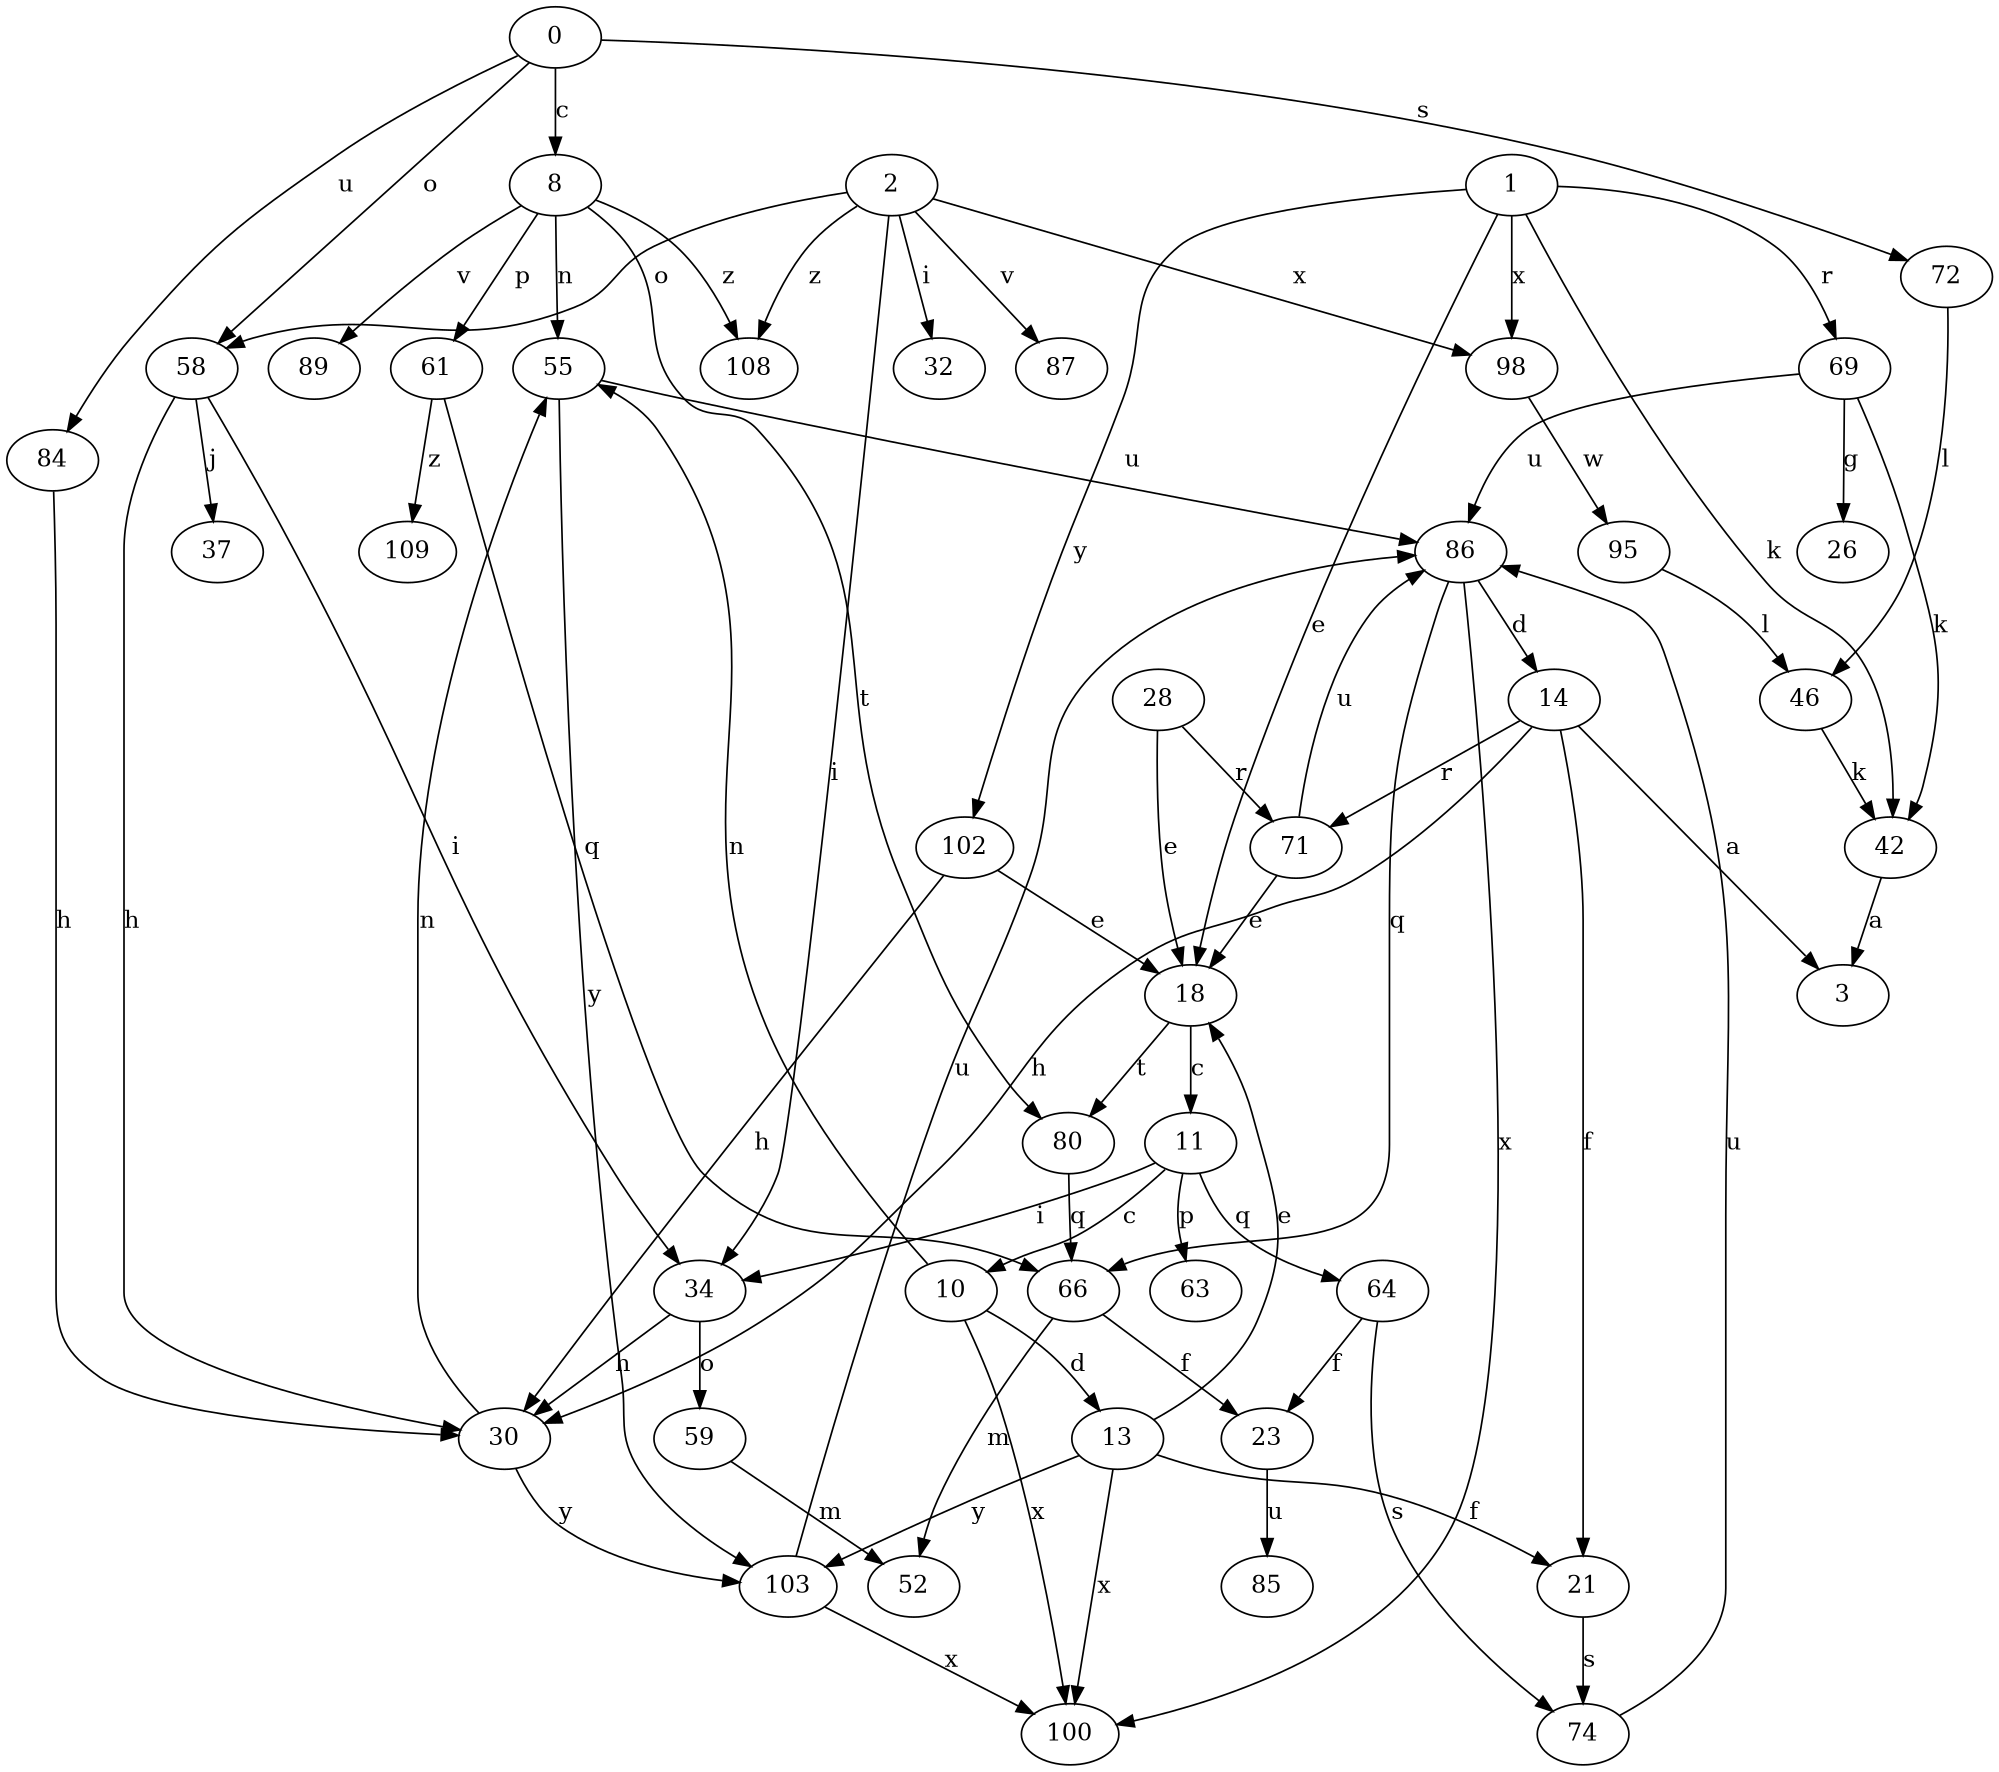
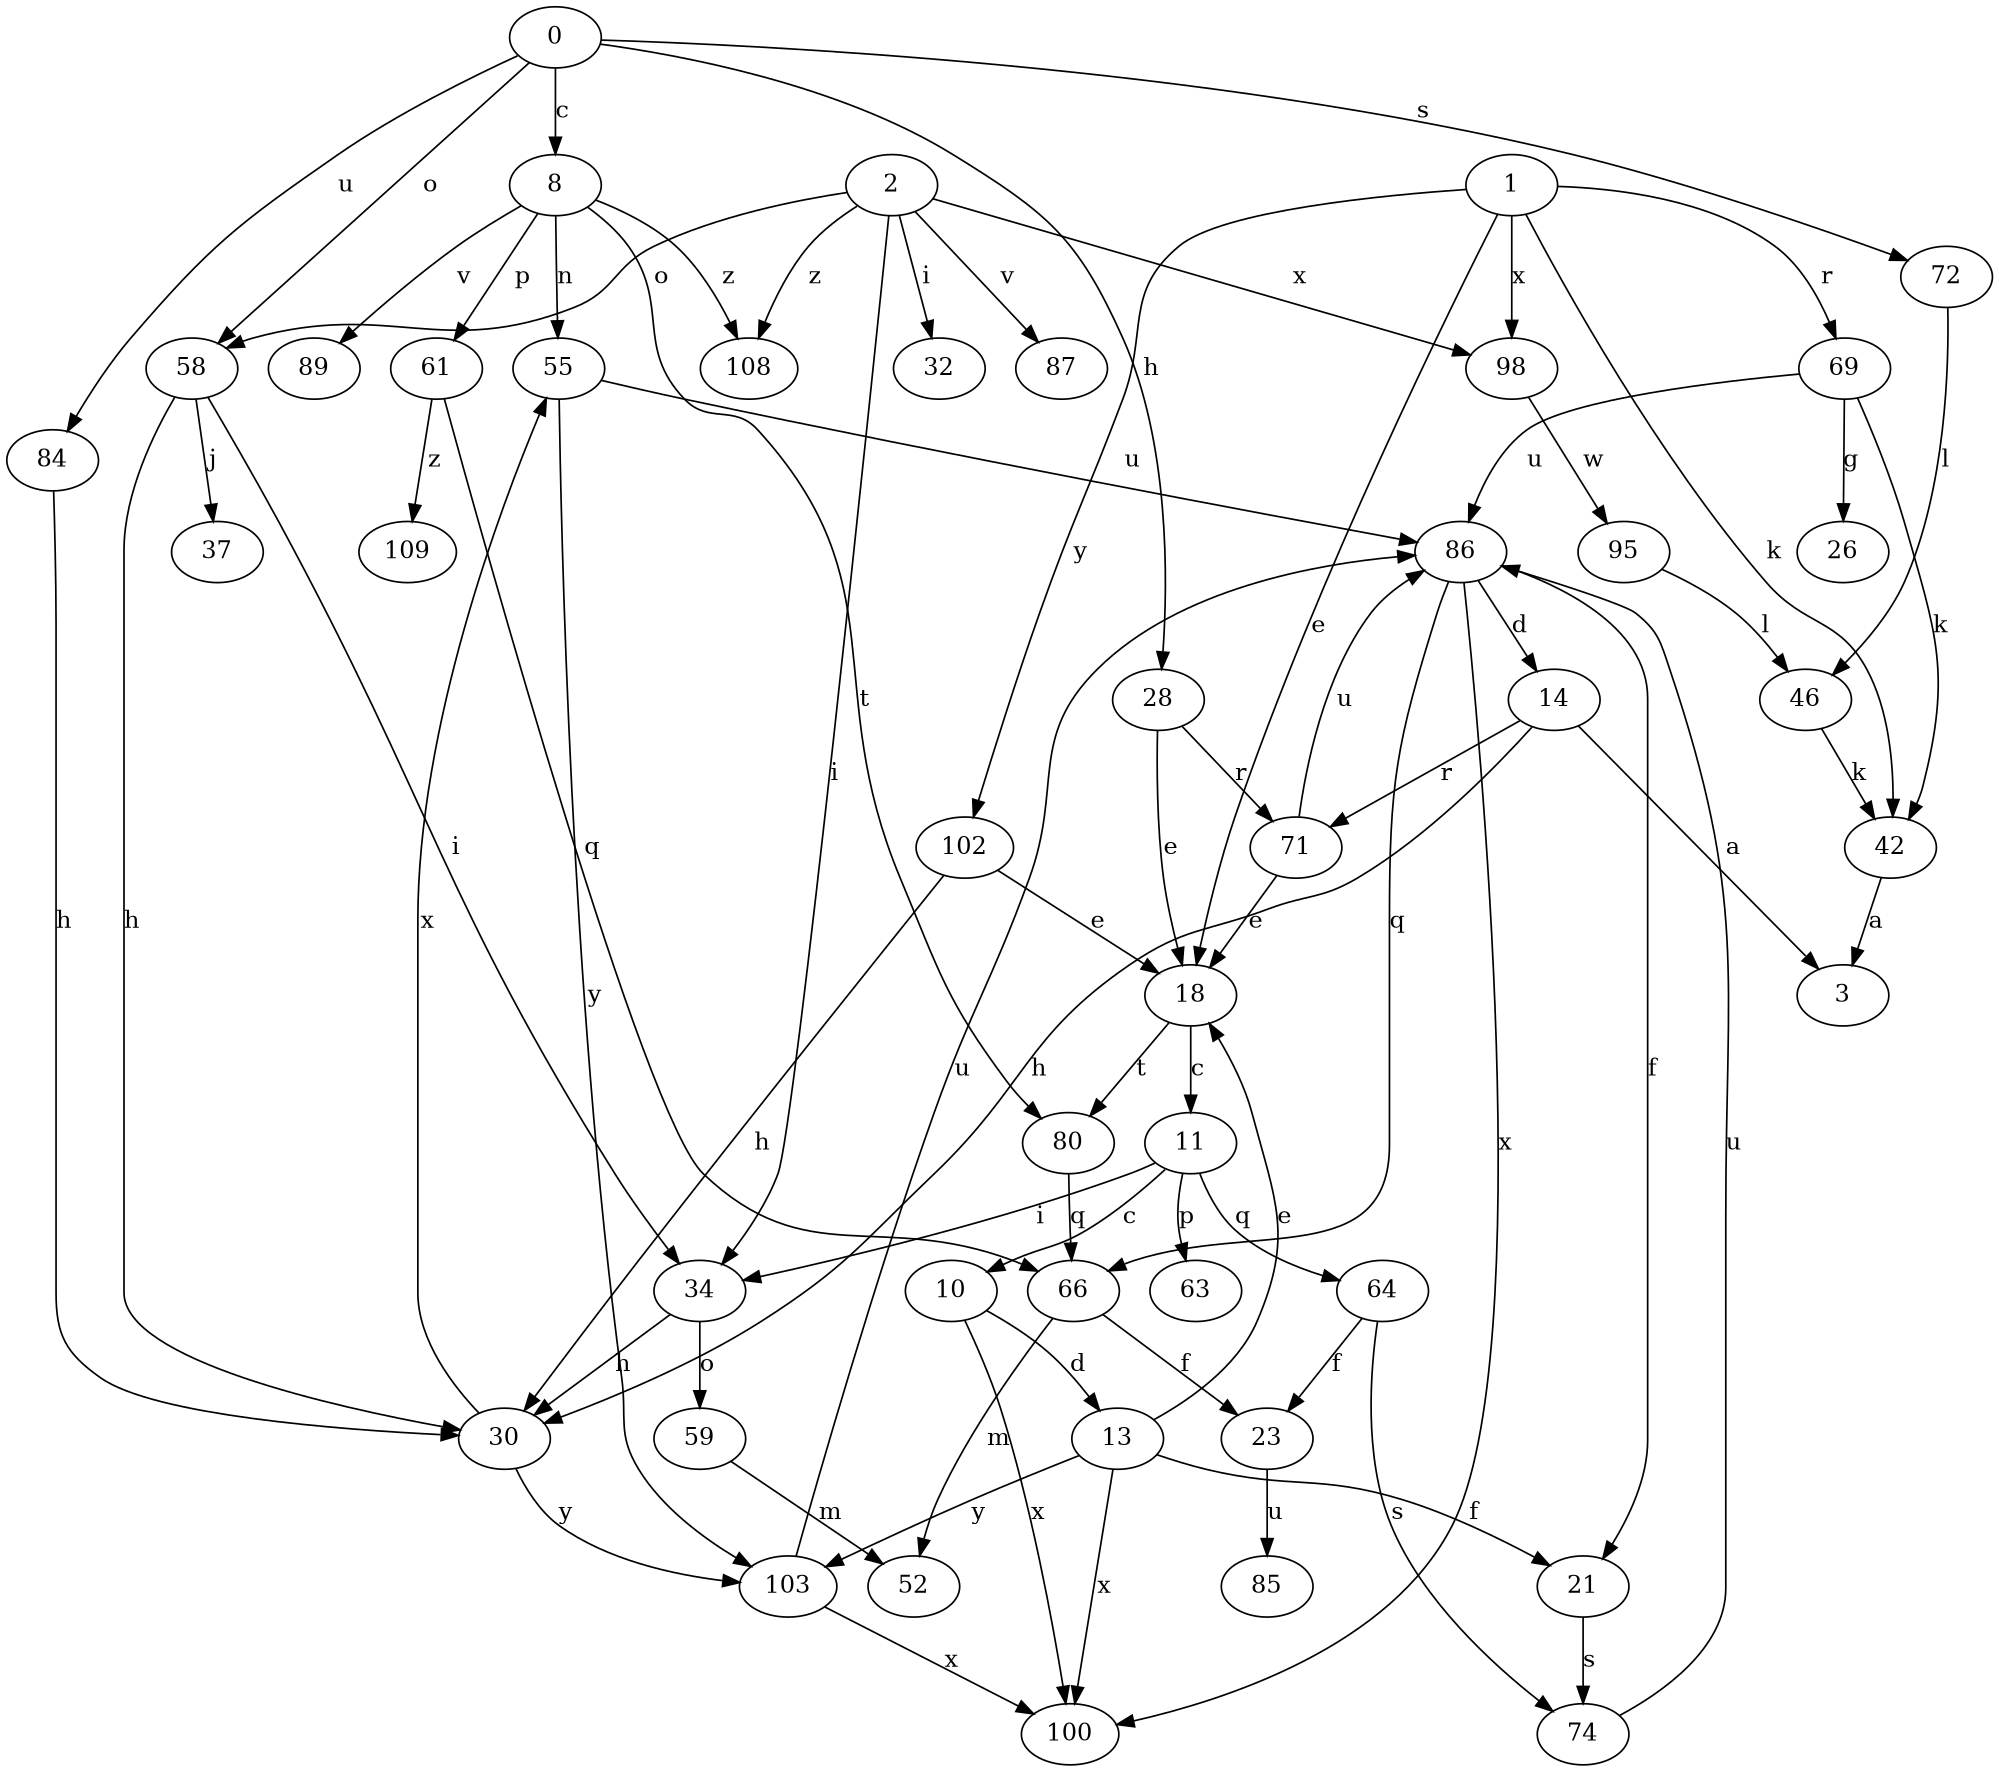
none -> (1037, 212)
(727, 838) -> none
(428, 921) -> (428, 921)
(1583, 1133) -> (1648, 1020)
